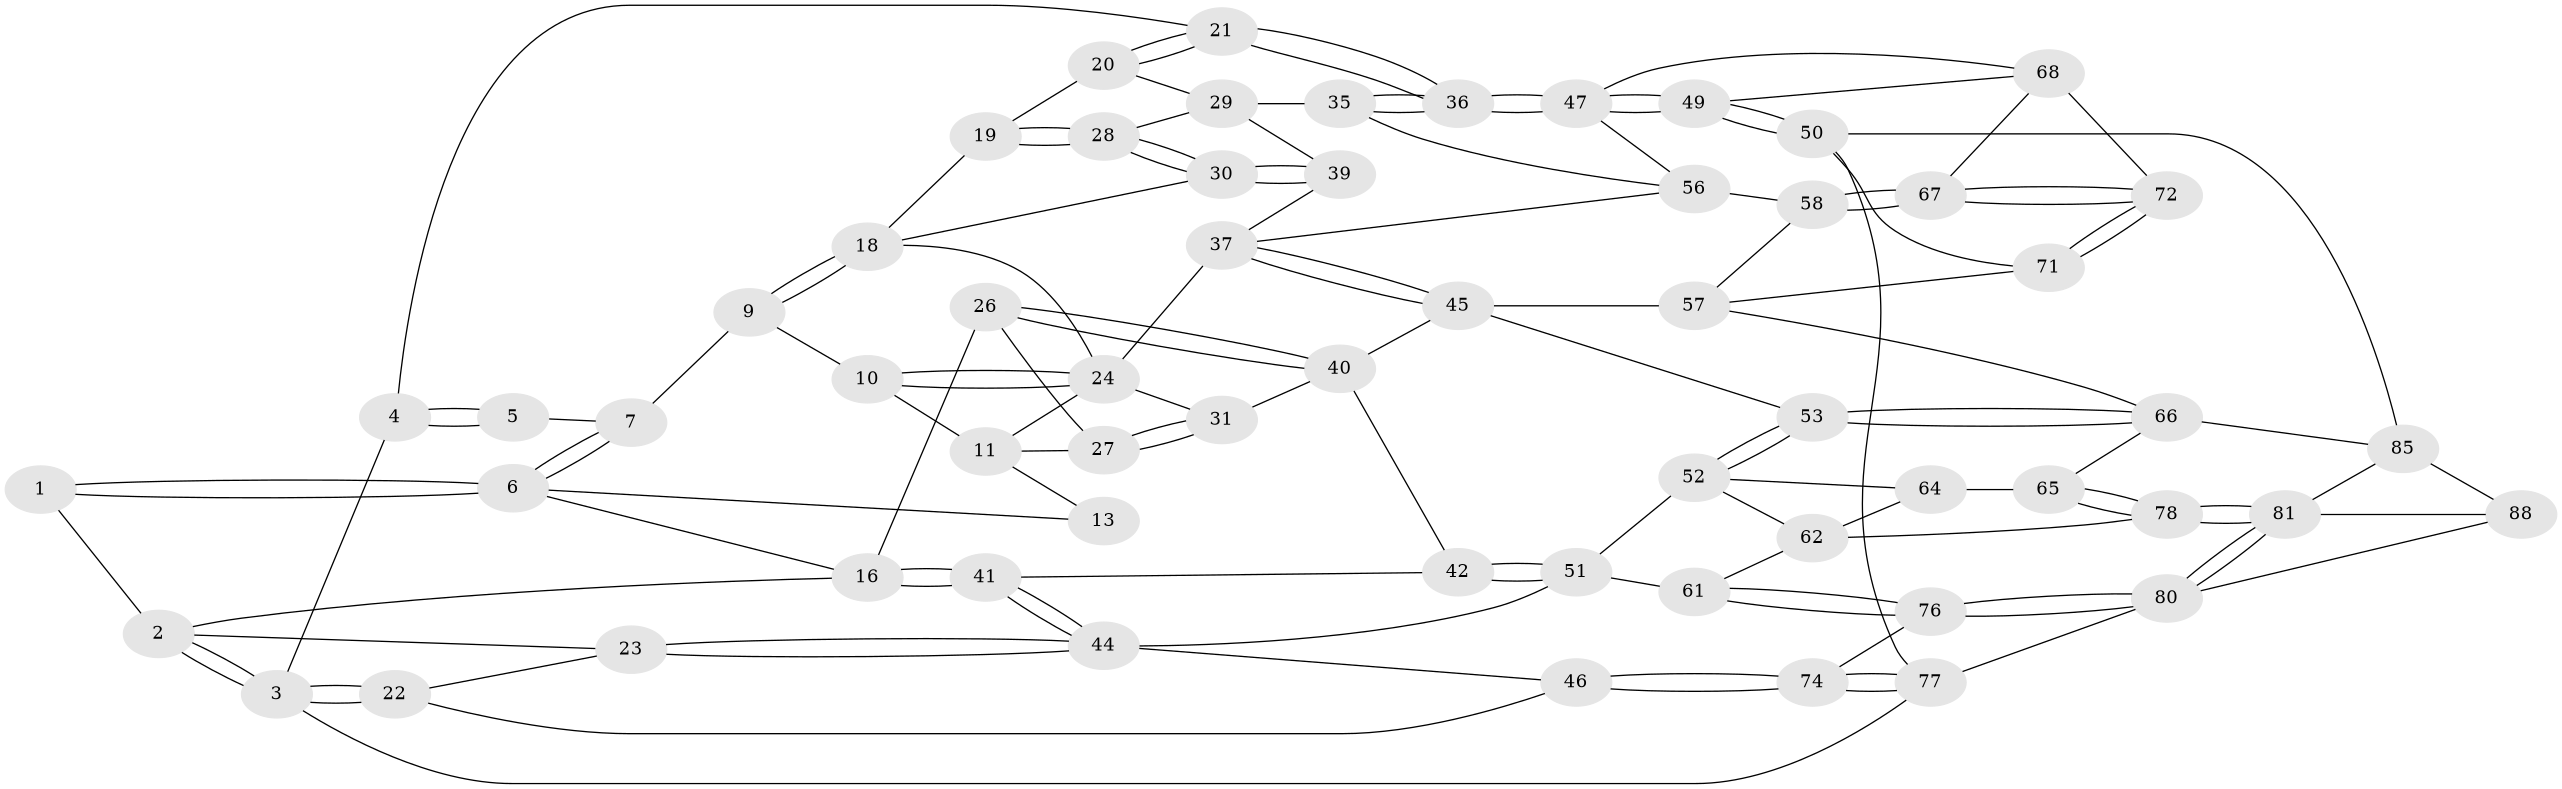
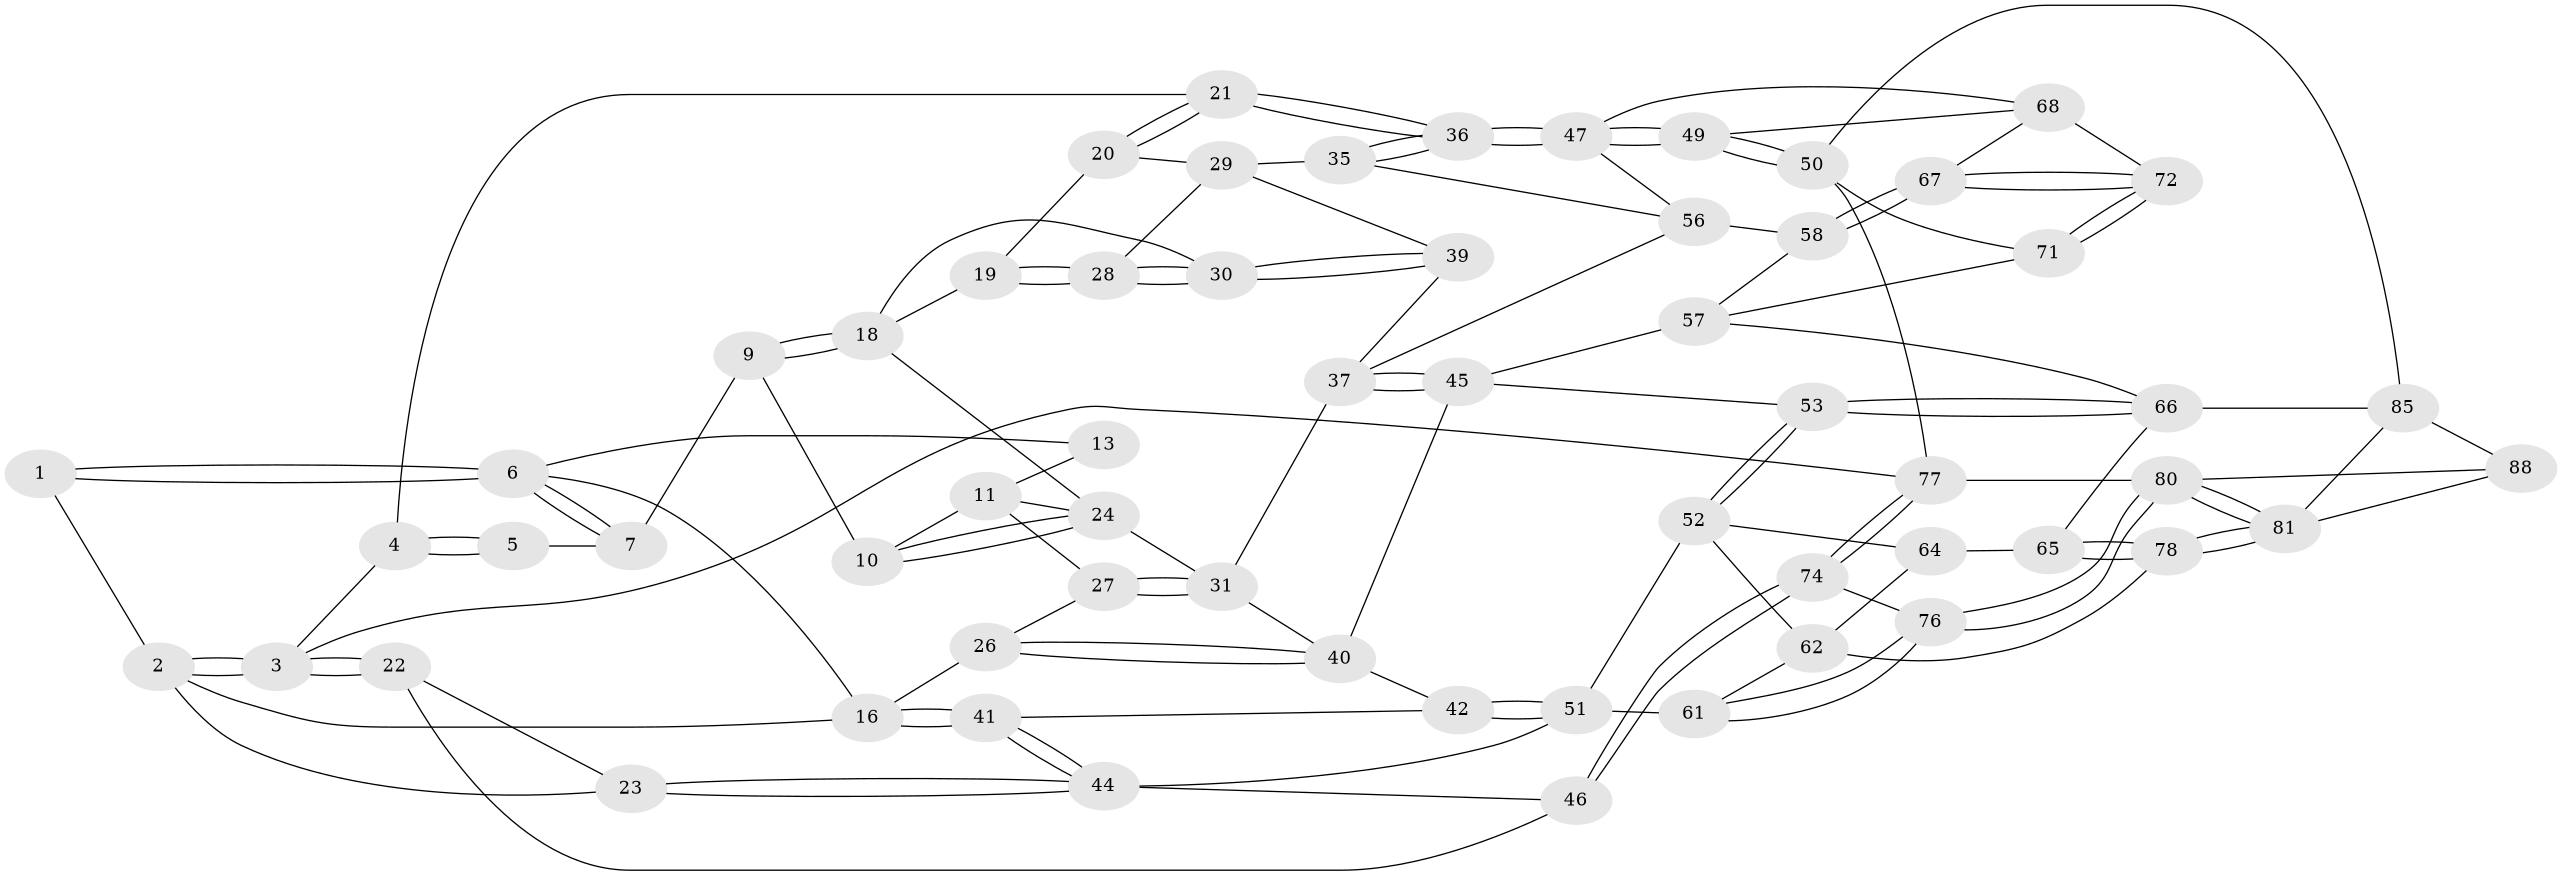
(1163, 312) -> (1281, 485)
